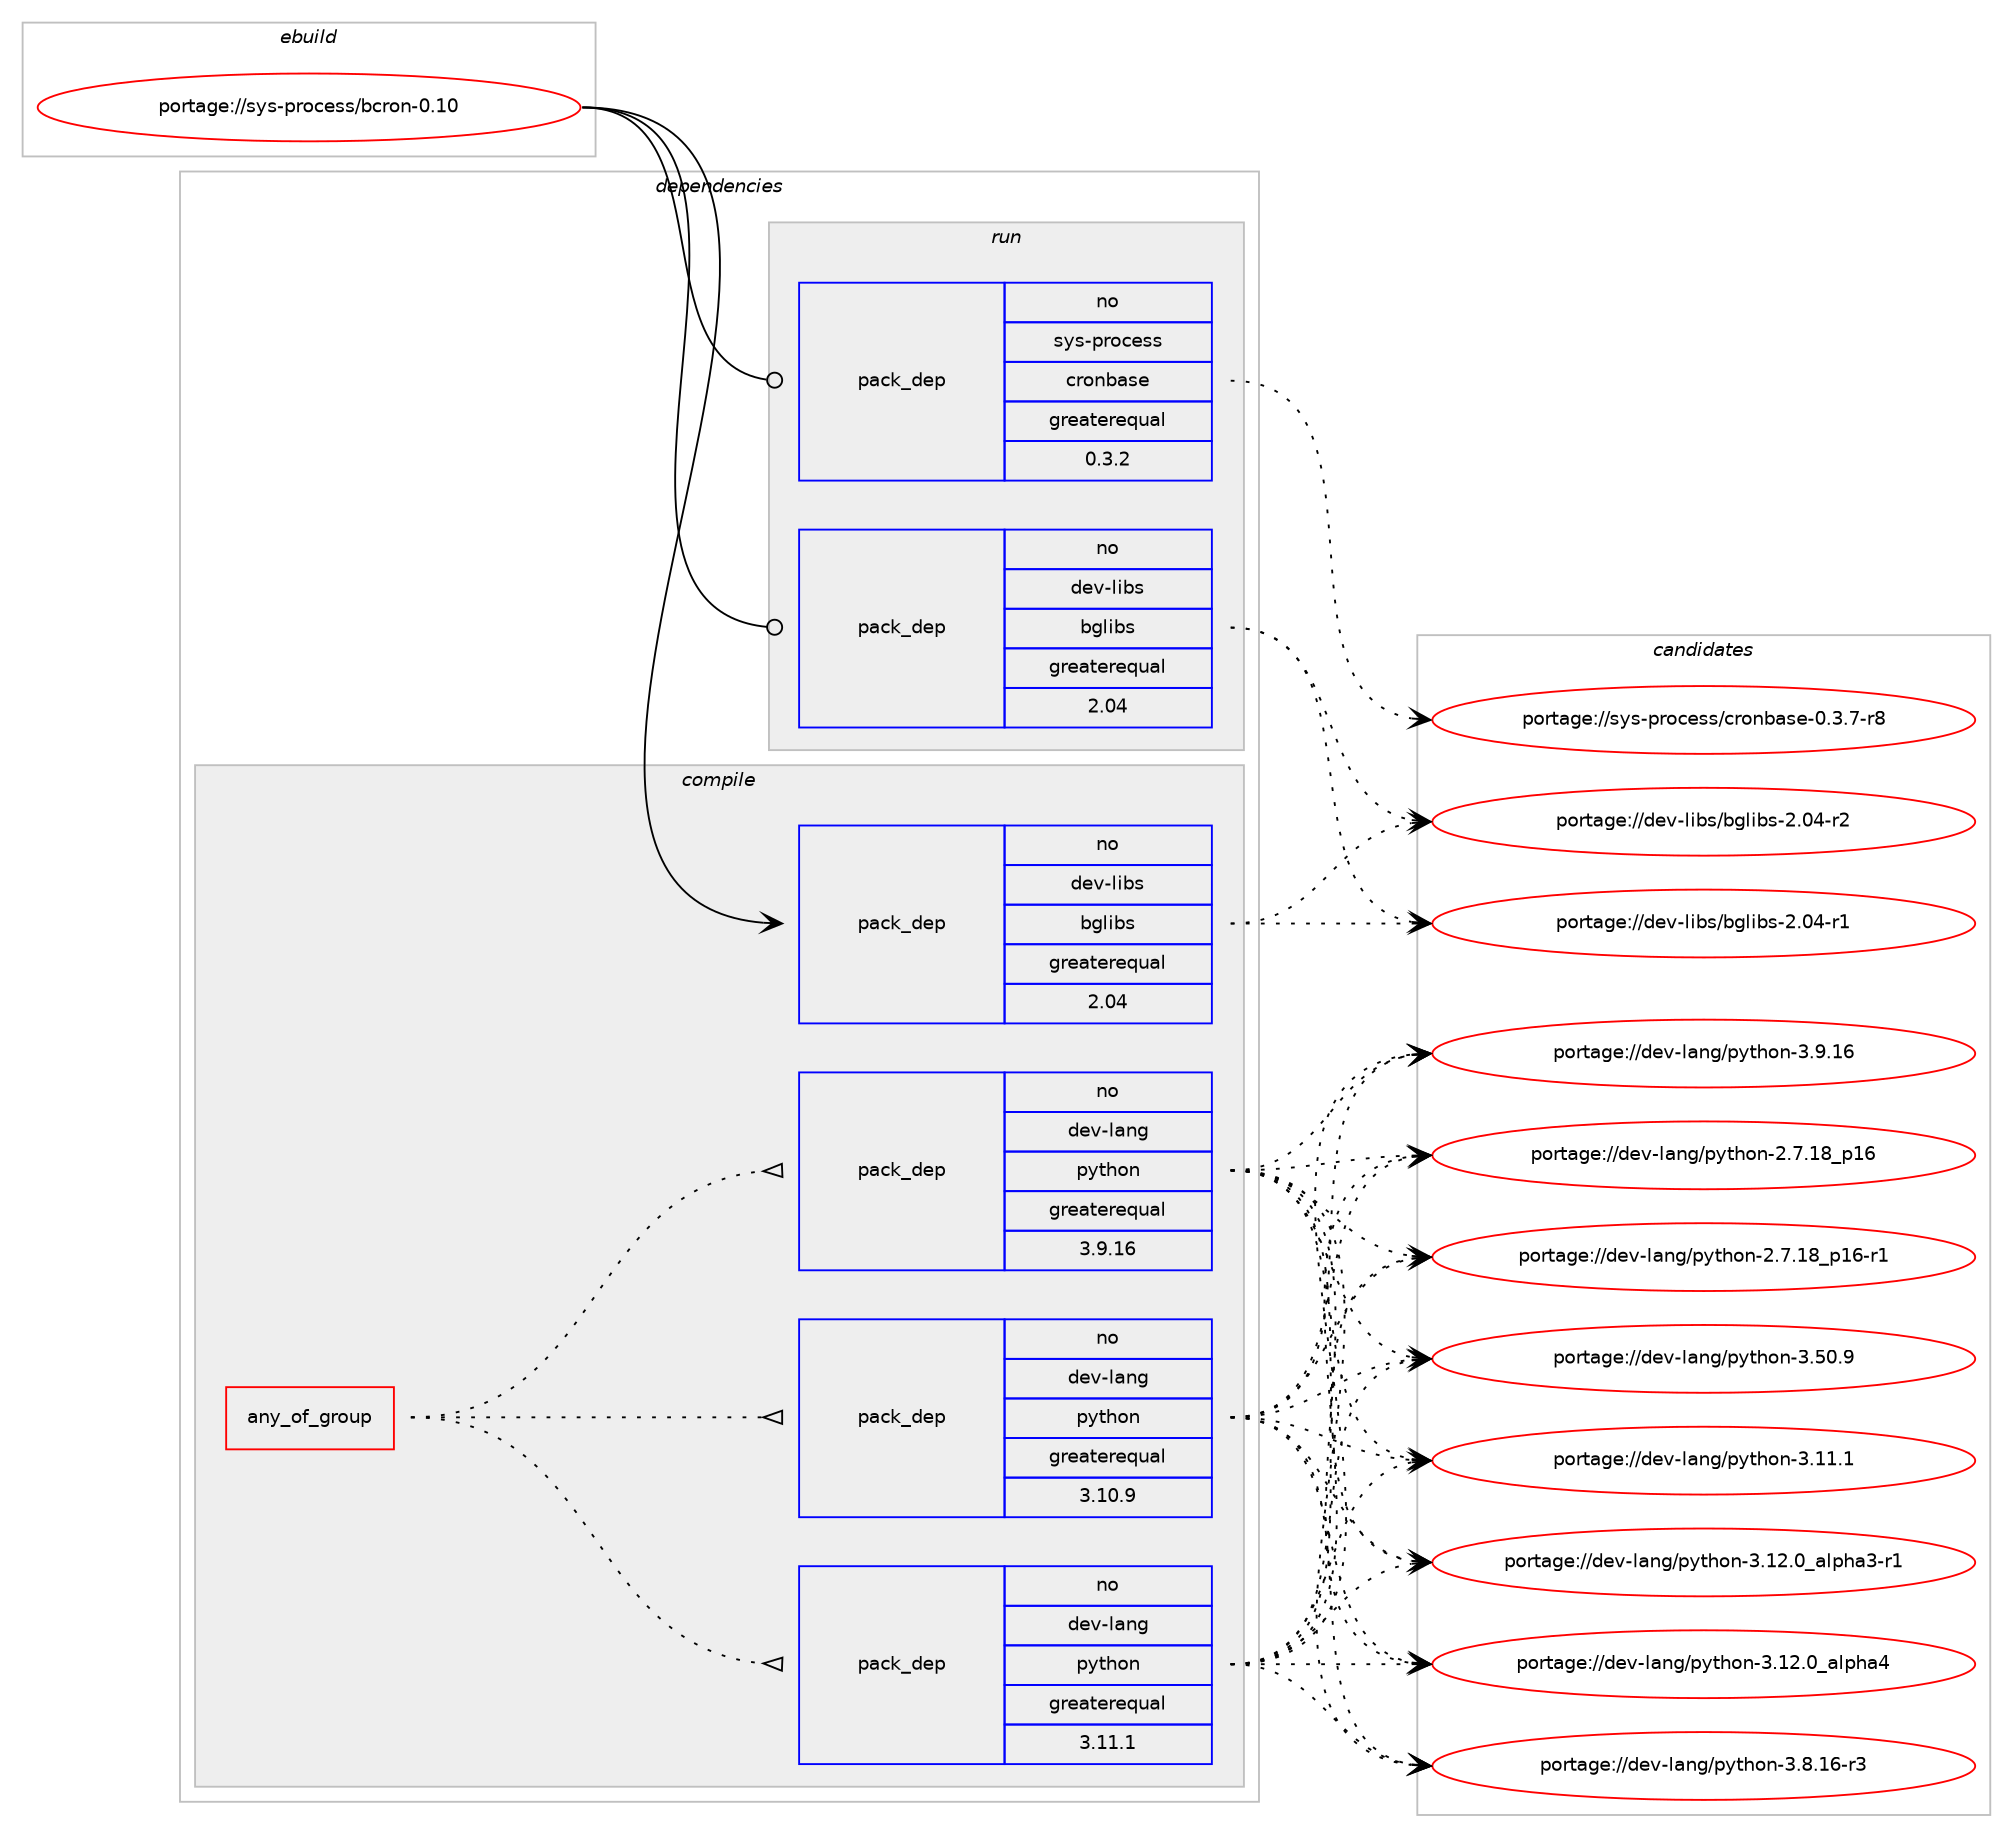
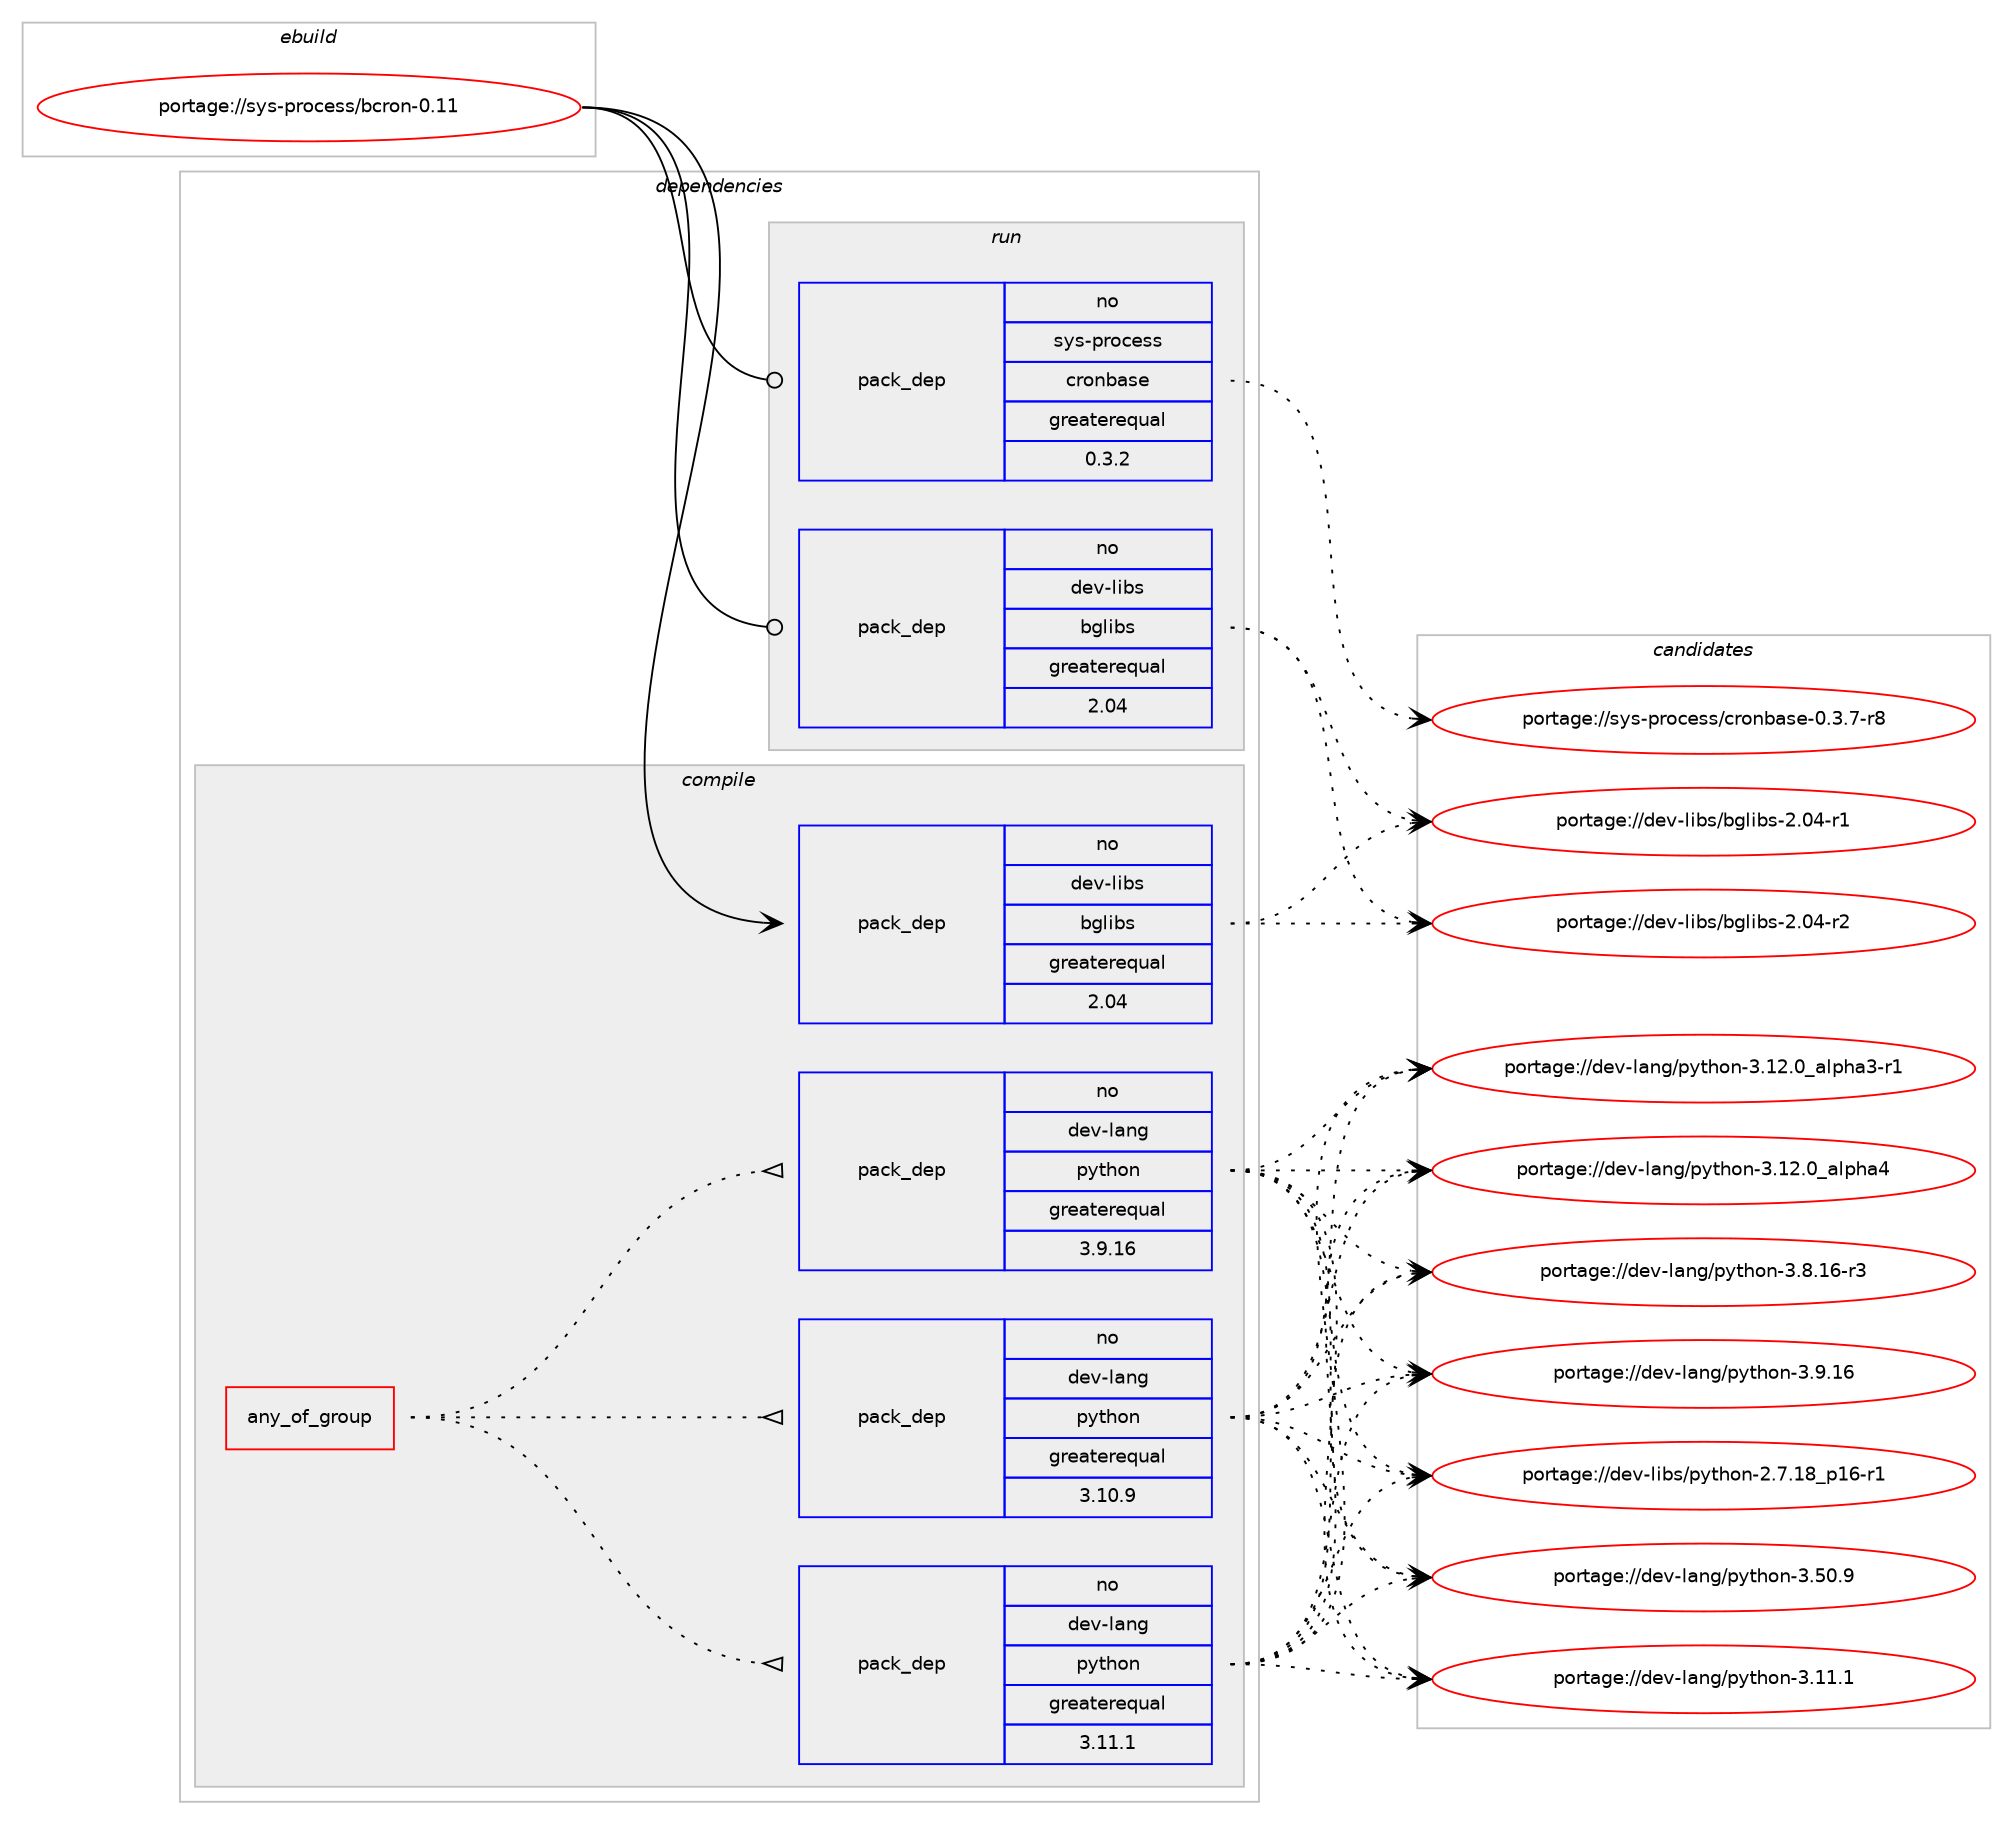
(309, 107) -> (309, 107)
(1704, 1155) -> none
(1704, 1257) -> (1704, 1476)
